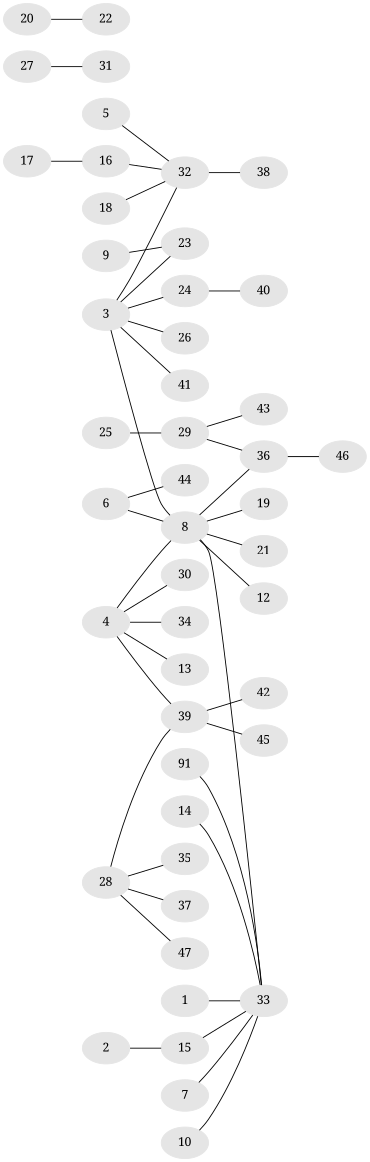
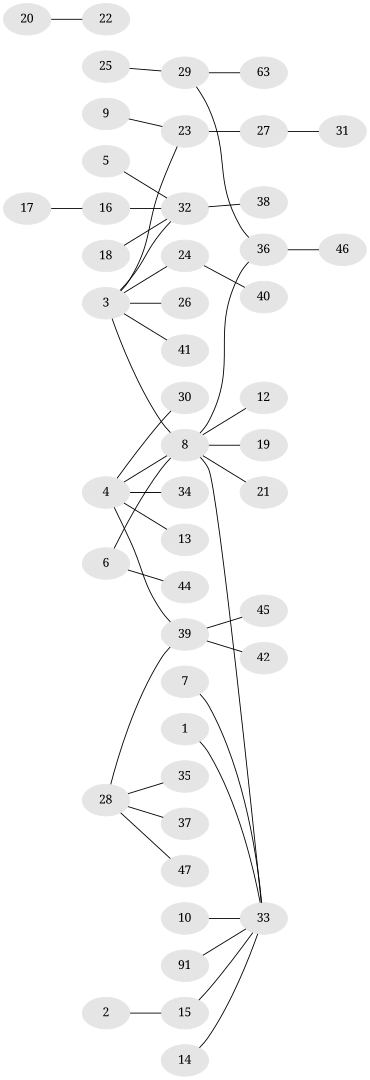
none -> (224, 131)
(264, 409) -> (264, 73)
